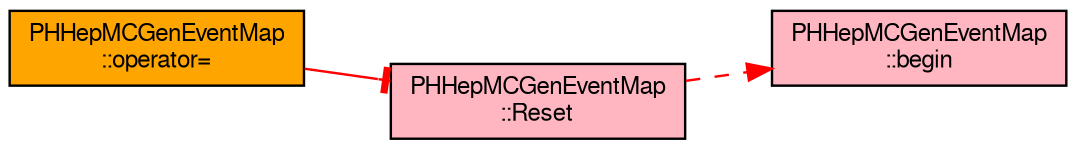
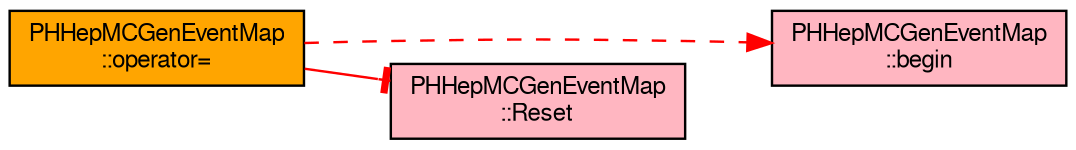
(717, 76) -> (526, 40)
